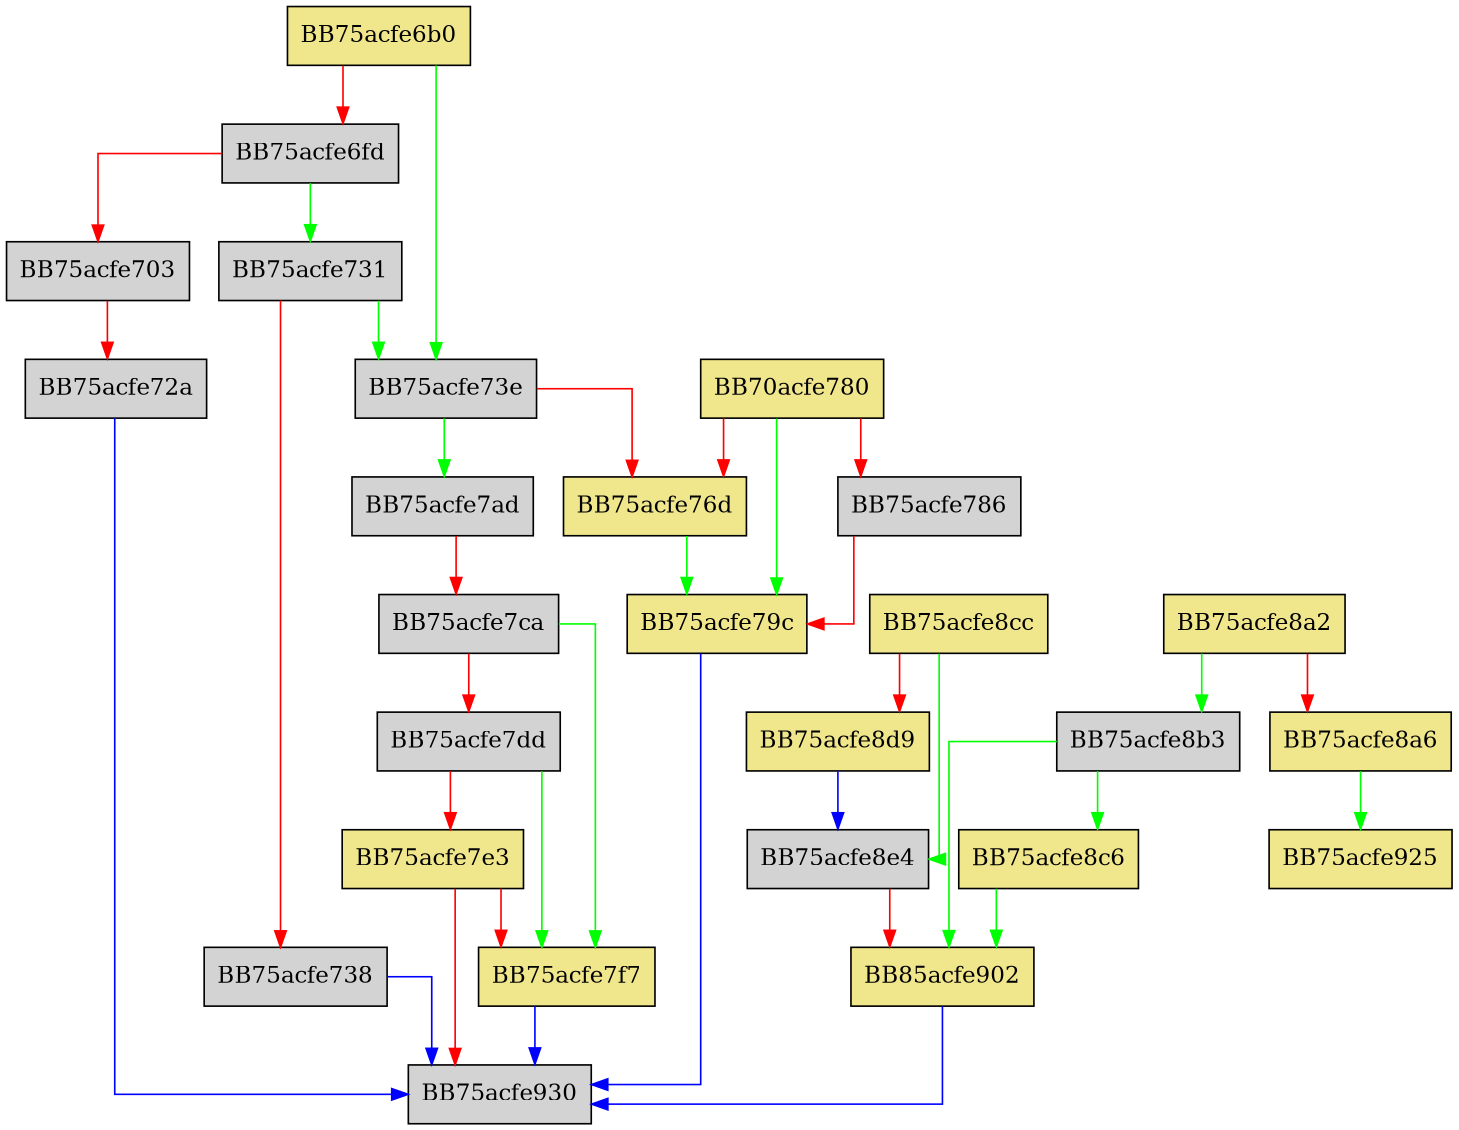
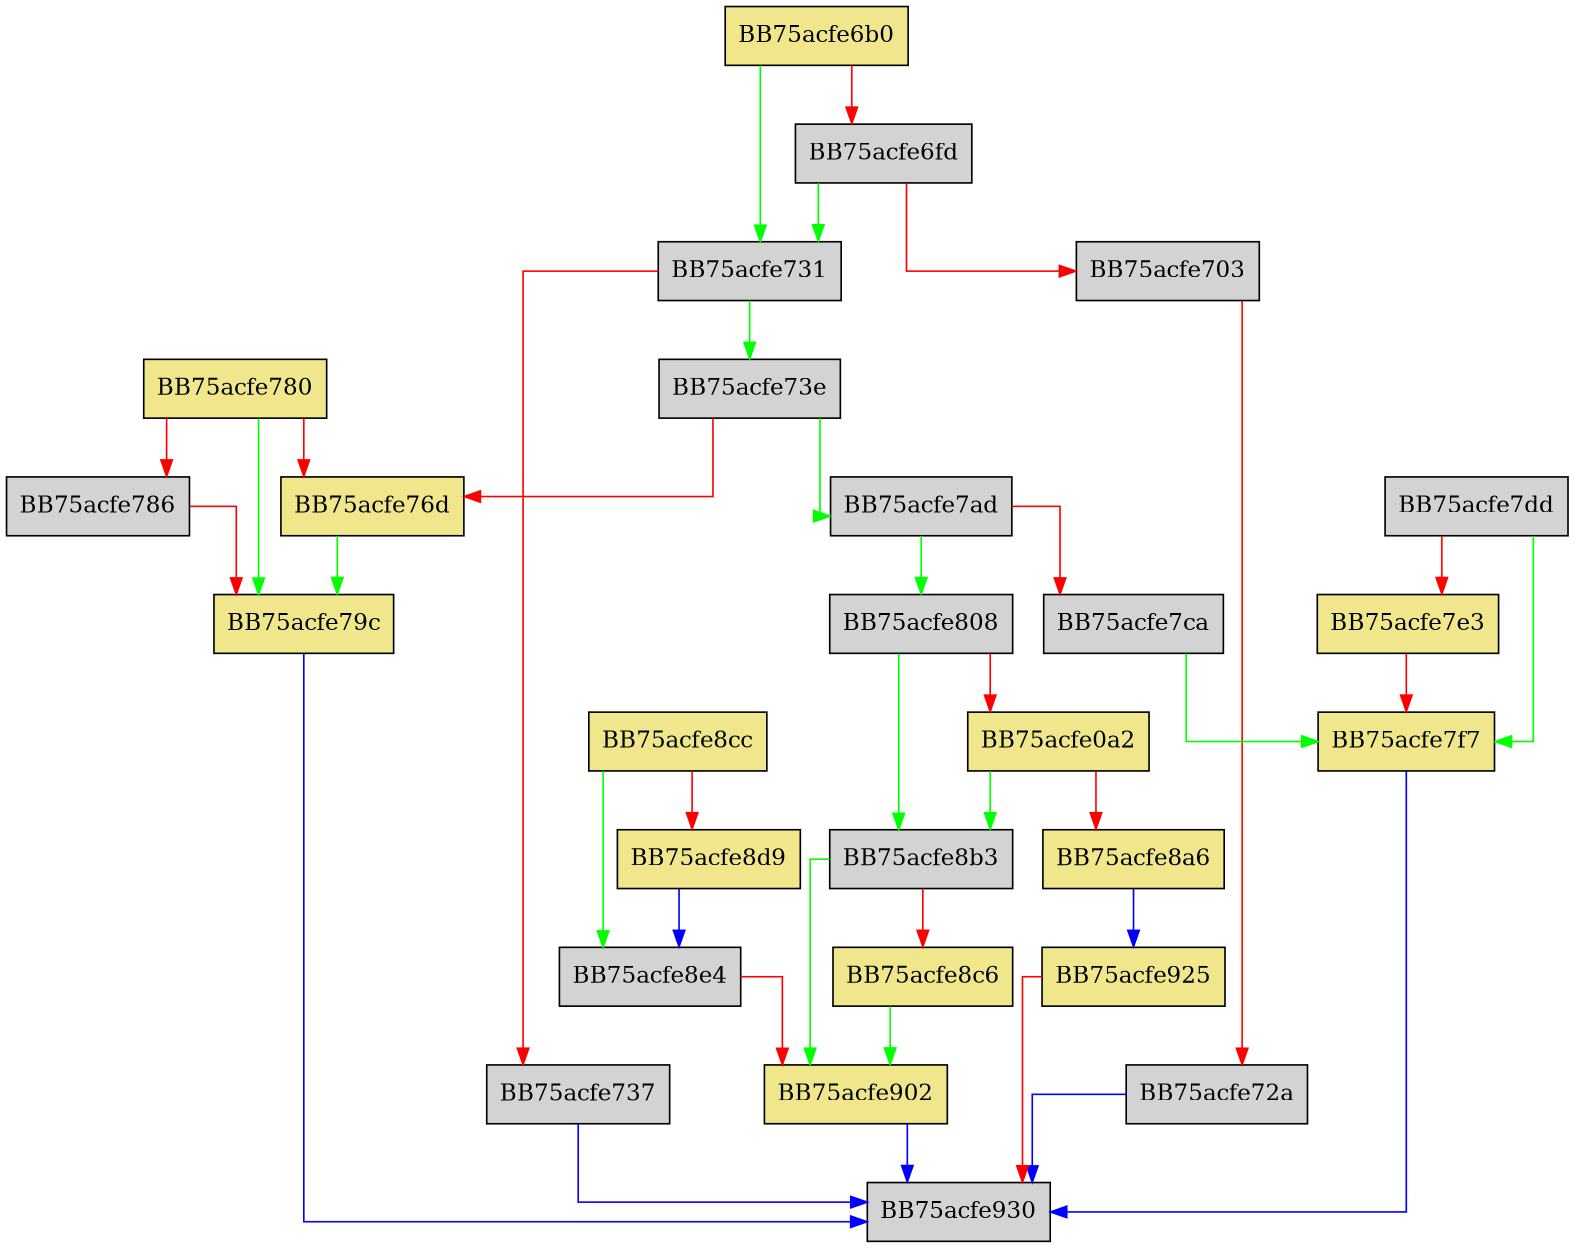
(436, 204) -> (760, 145)
(792, 389) -> (235, 389)
none -> (921, 624)
(1254, 624) -> (1058, 742)
(469, 674) -> none
(1098, 792) -> (923, 910)
(1361, 792) -> (1134, 910)
(455, 969) -> (1022, 1062)
(296, 977) -> (578, 1094)
(942, 977) -> (856, 1094)
